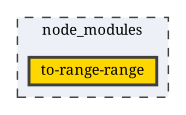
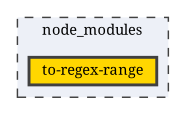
(93, 71) -> (93, 71)
